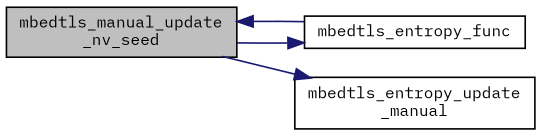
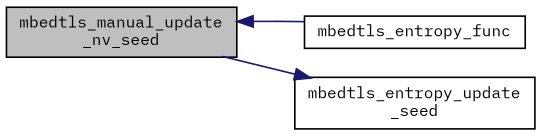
(262, 43) -> none
(415, 103) -> (415, 103)
